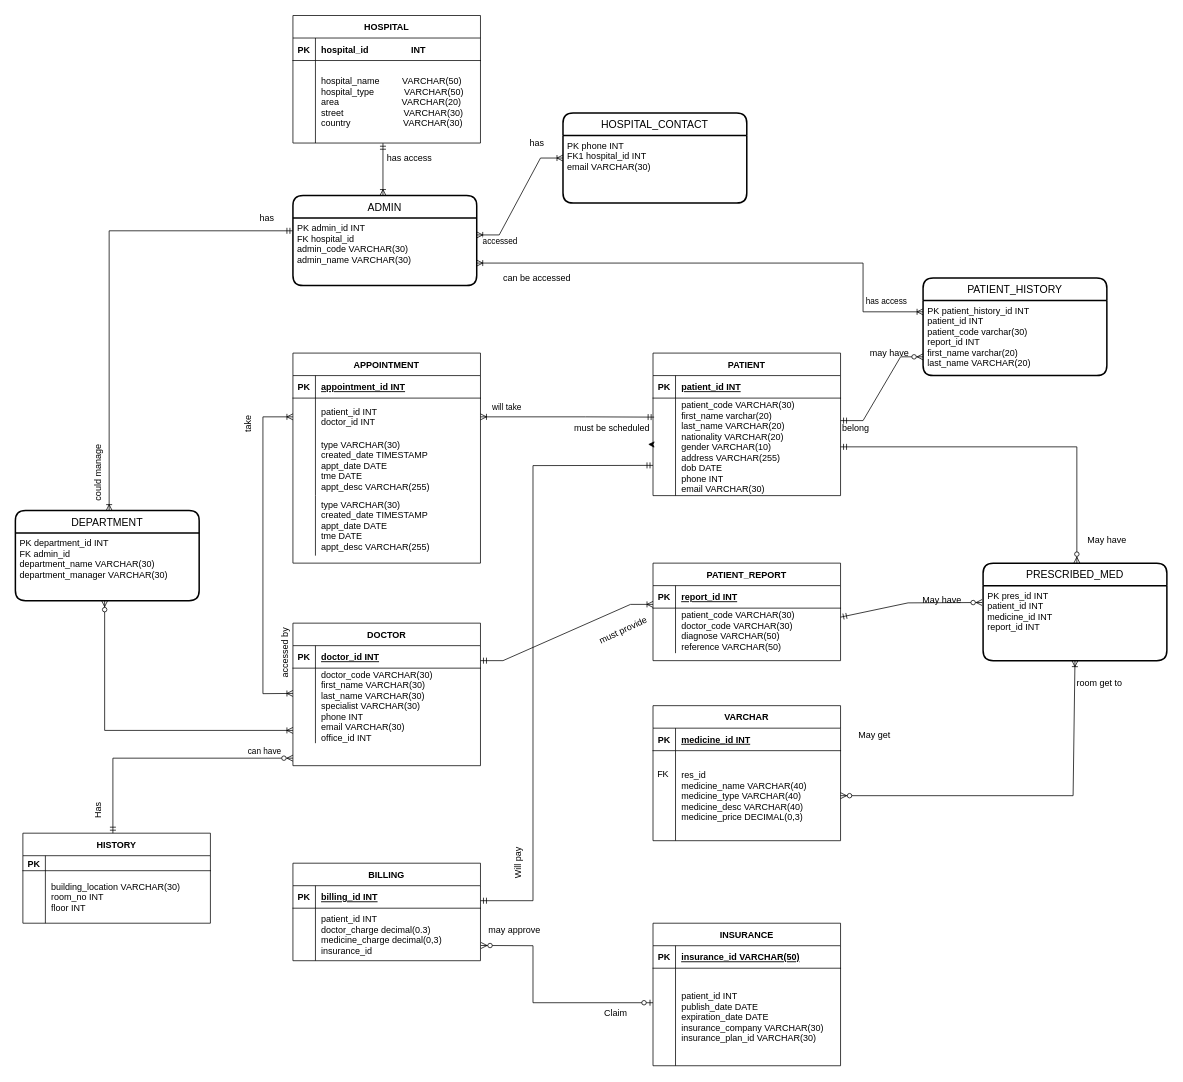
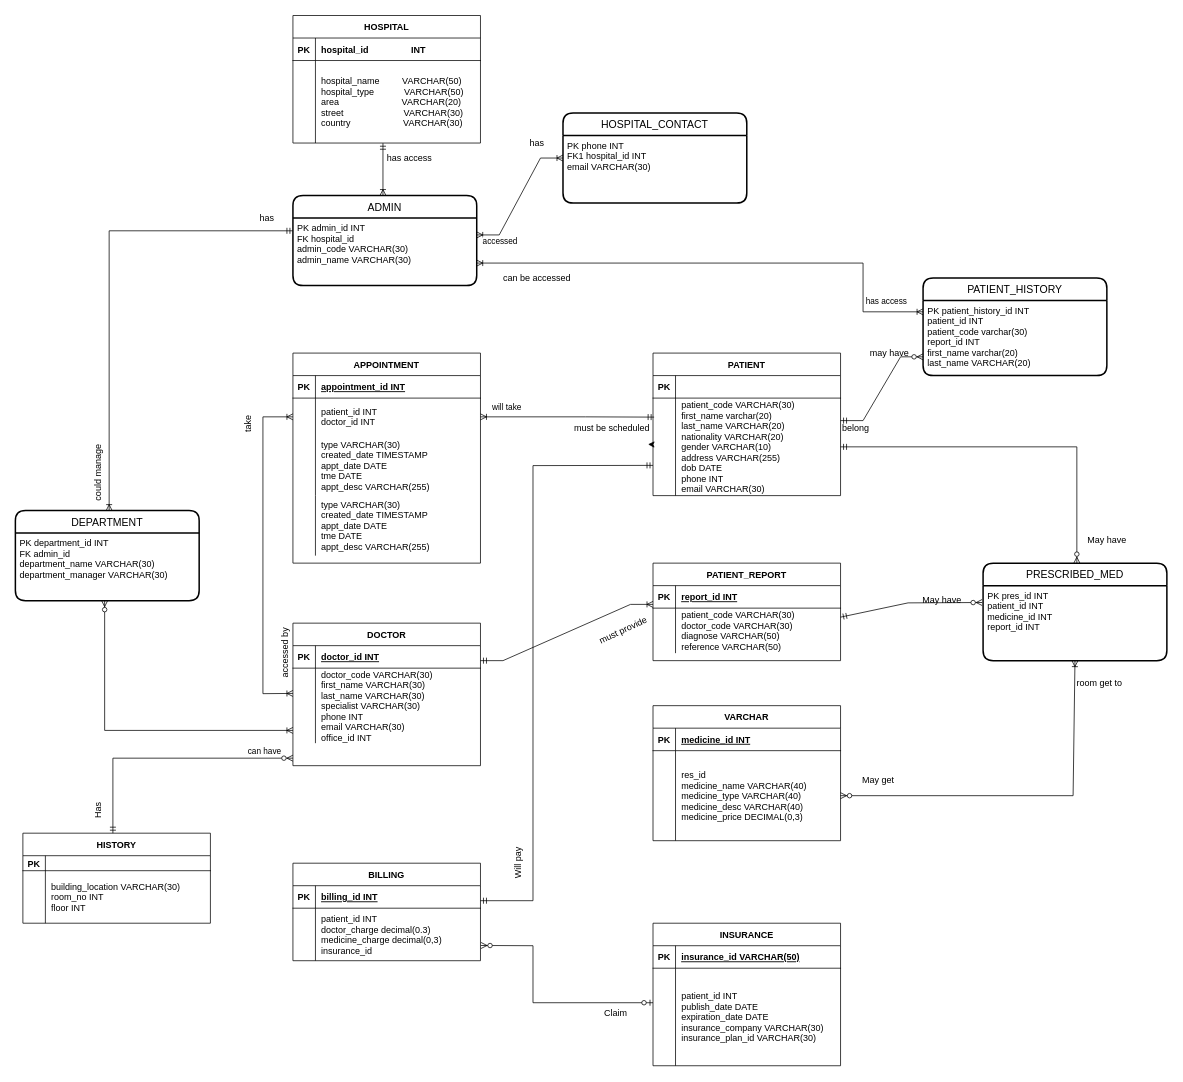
(758, 387) -> none
(874, 735) -> (878, 780)
(664, 773) -> none
(514, 930) -> none
